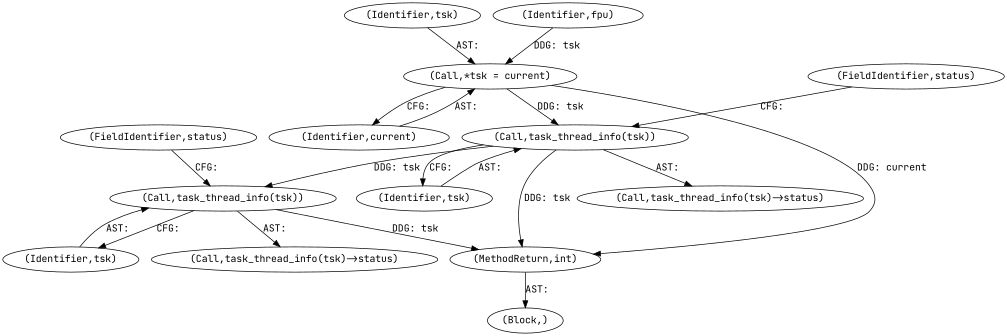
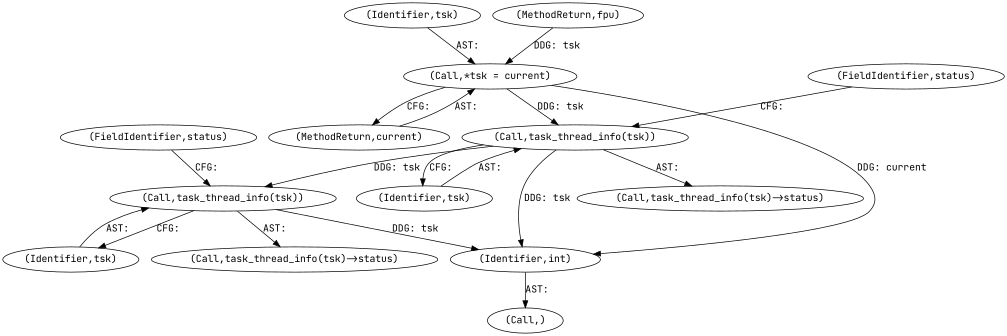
(568, 15) -> (568, 15)
(359, 137) -> (359, 137)
(525, 260) -> (525, 260)
(525, 321) -> (525, 321)
